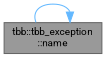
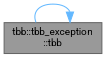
(53, 38) -> (53, 38)
